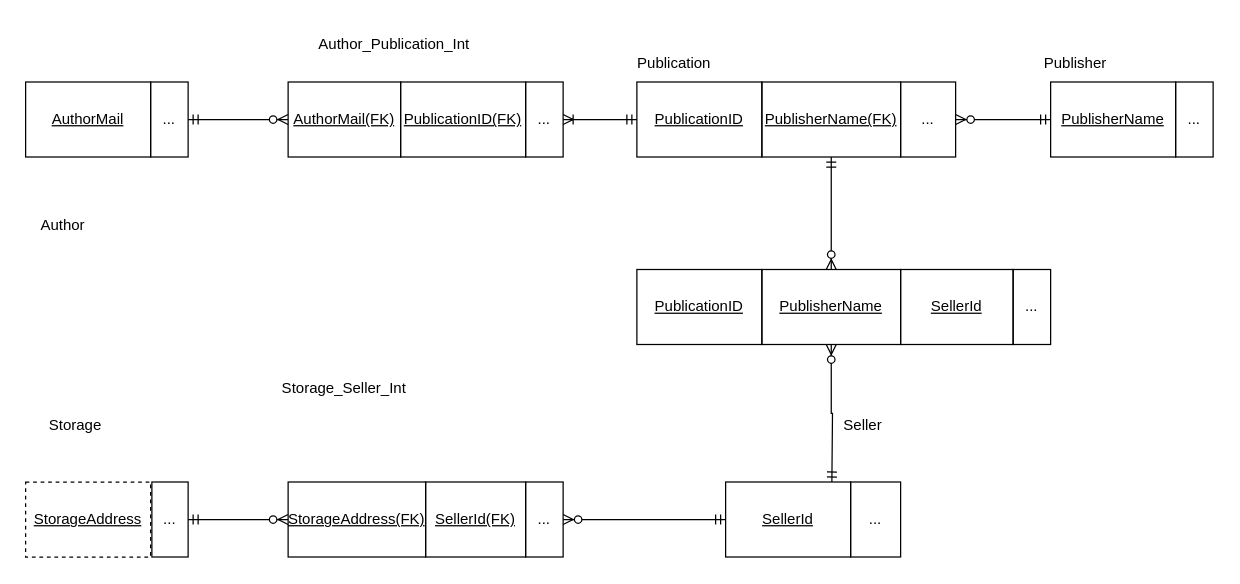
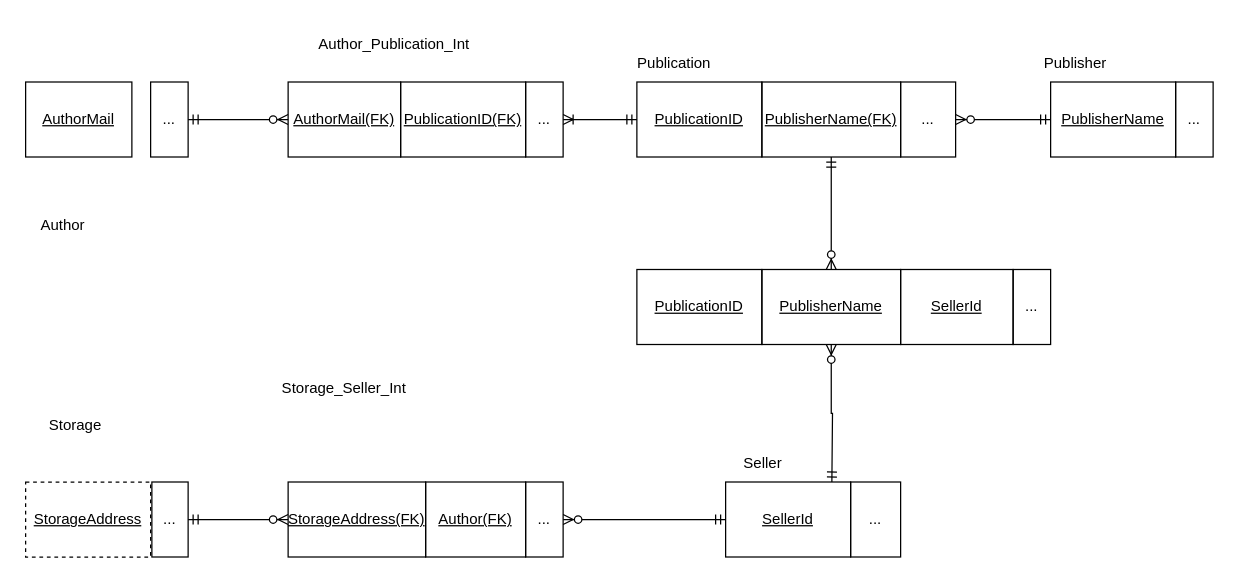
(88, 119) -> (79, 119)
(863, 426) -> (763, 463)
(476, 519) -> (476, 519)
